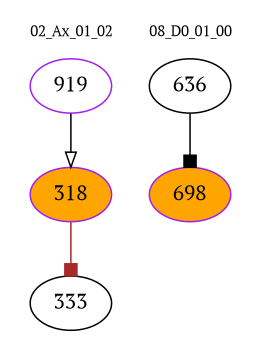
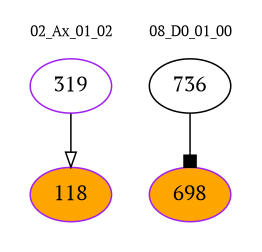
(71, 86) -> (71, 86)
(190, 86) -> (190, 86)
(71, 195) -> (71, 195)
(71, 303) -> none
